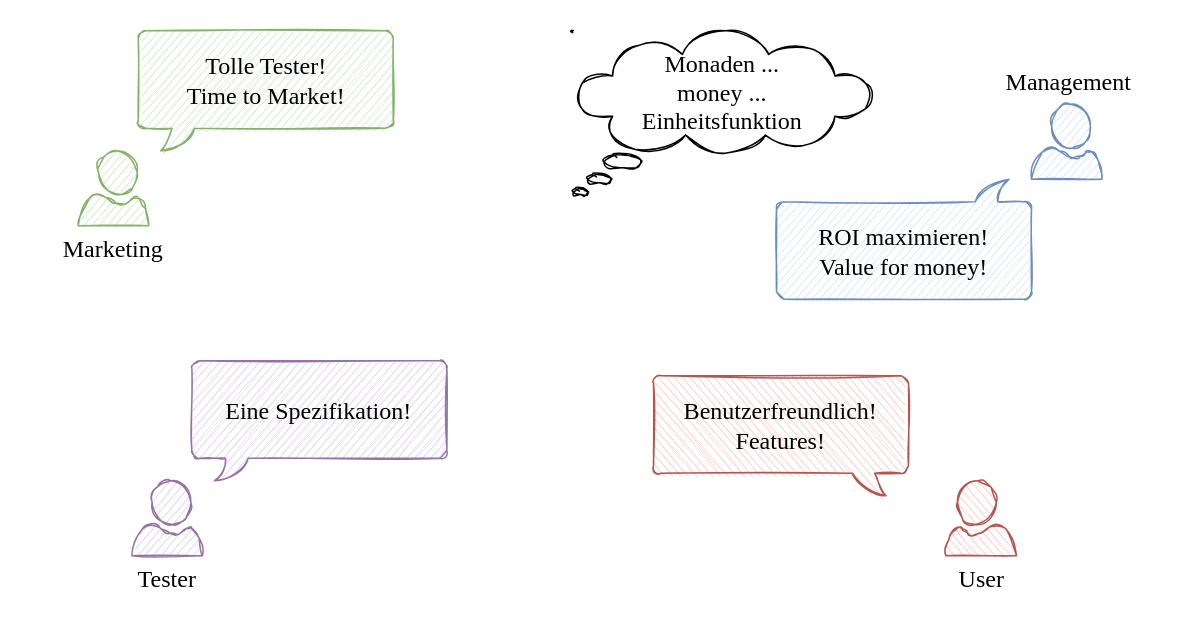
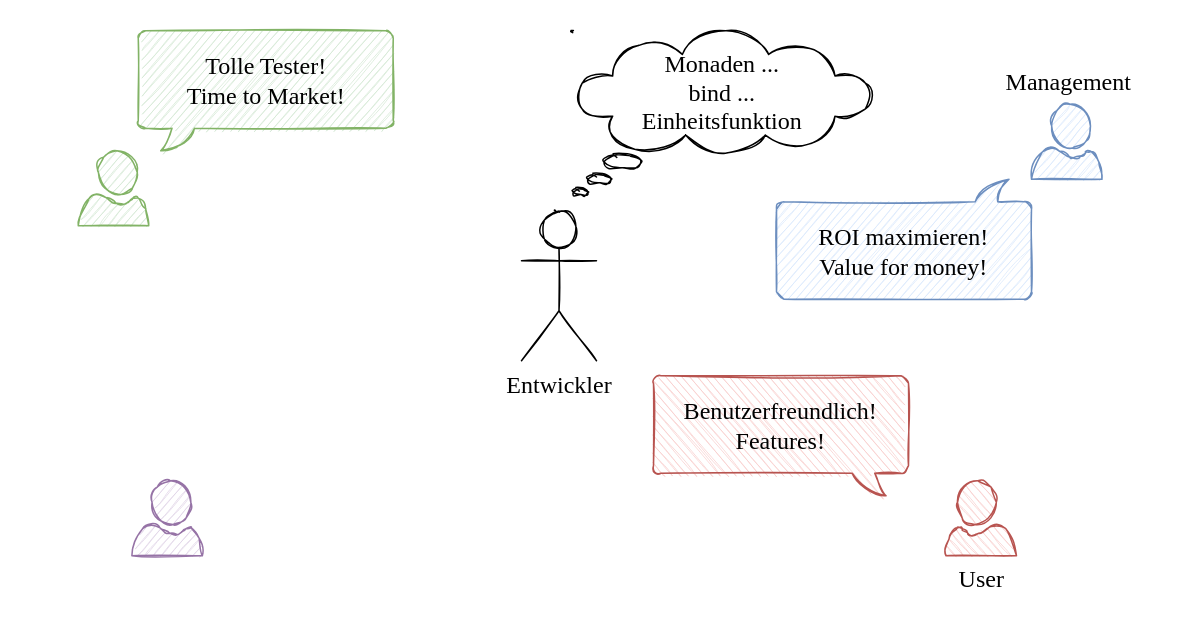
(722, 92) -> (722, 92)
(113, 248) -> none
none -> (559, 286)
(319, 421) -> none
(167, 578) -> none
